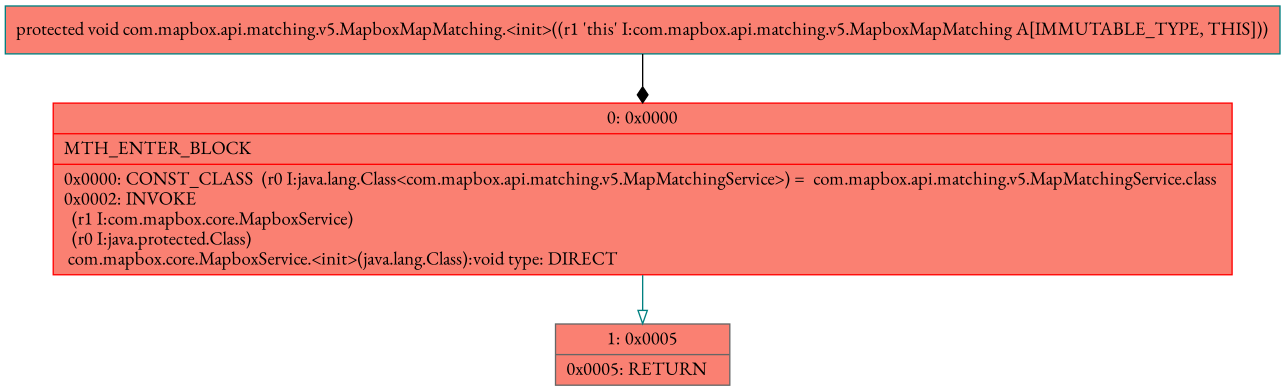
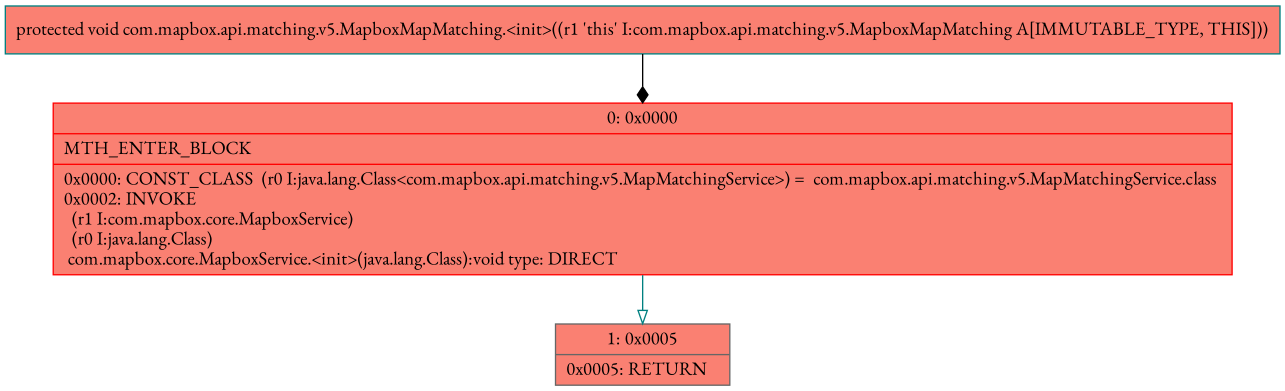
(158, 239) -> (138, 239)
